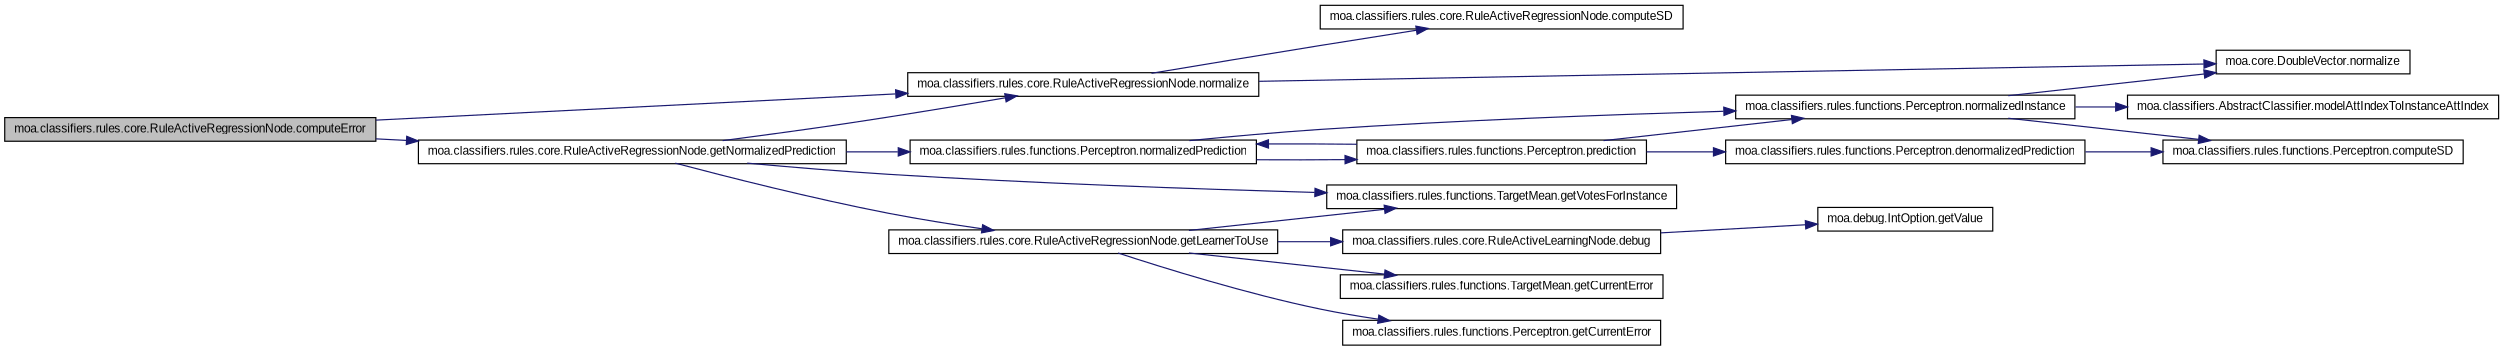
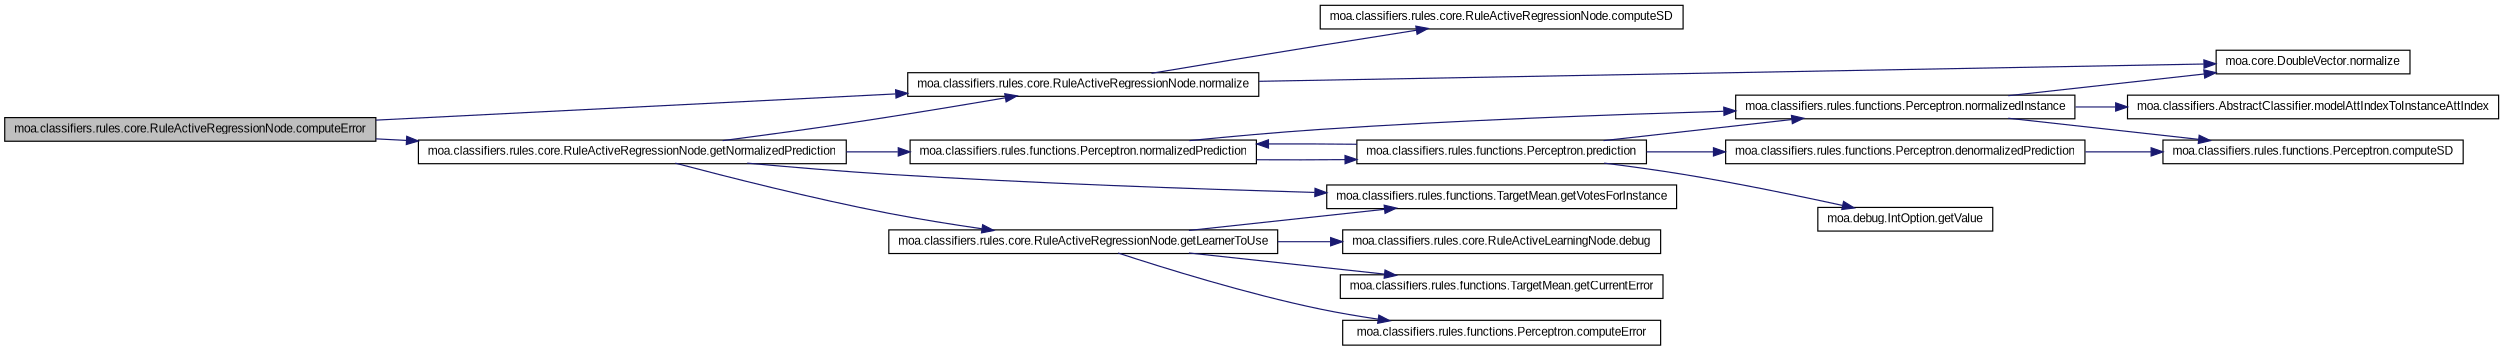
(1733, 229) -> (1724, 181)
(1502, 333) -> (1502, 333)
